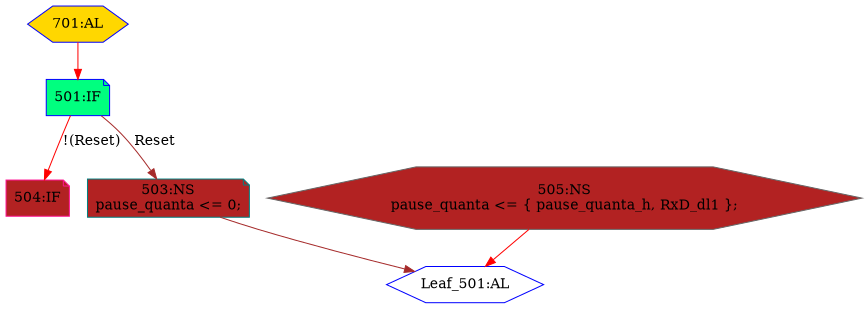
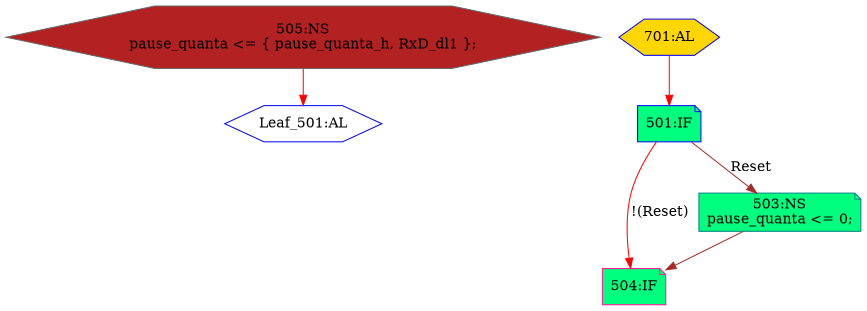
(38, 198) -> (634, 287)
(168, 198) -> (780, 212)
(312, 245) -> (709, 248)
